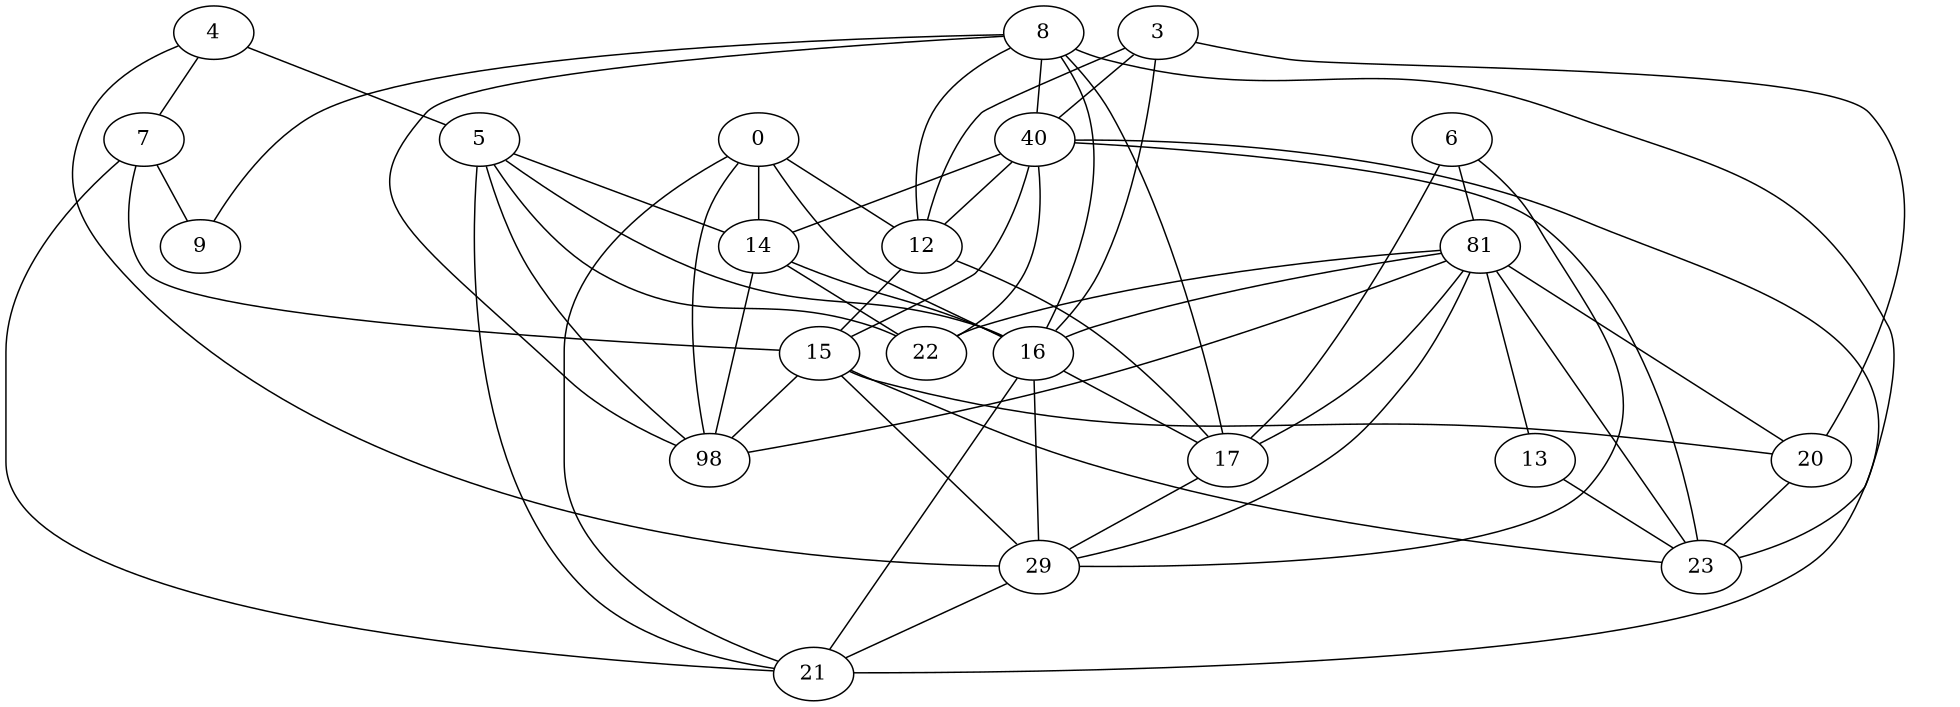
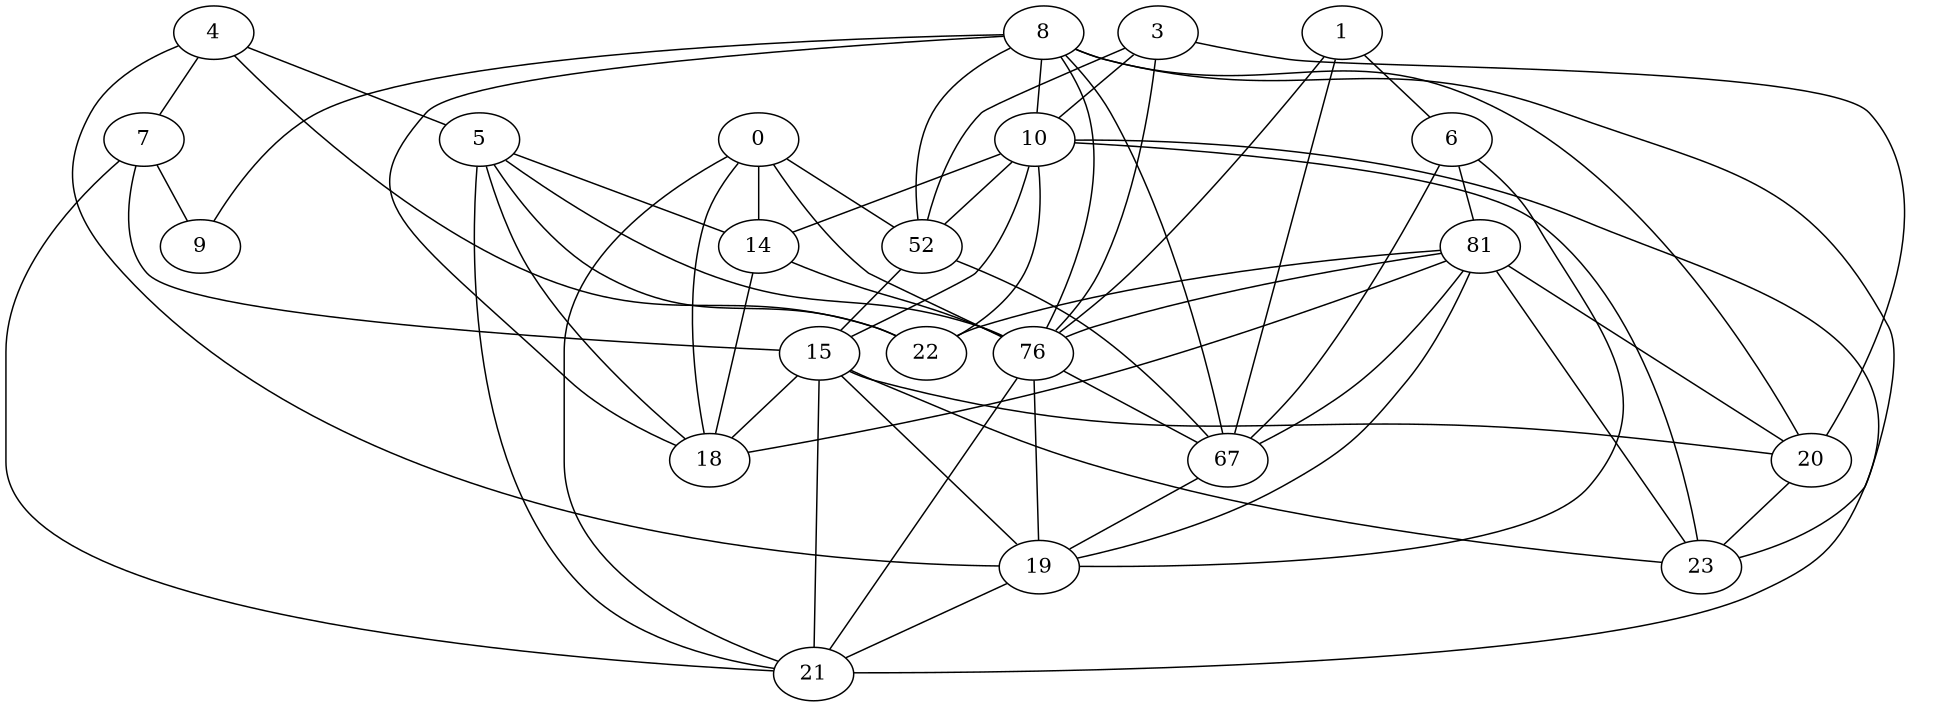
none -> (1342, 33)
none -> (1506, 113)
(1035, 140) -> (1035, 140)
(922, 246) -> (922, 246)
(829, 291) -> (516, 266)
(1033, 353) -> (1033, 353)
(710, 460) -> (710, 460)
(1228, 460) -> (1228, 460)
(1535, 460) -> none
none -> (817, 514)
(1039, 567) -> (1039, 567)
